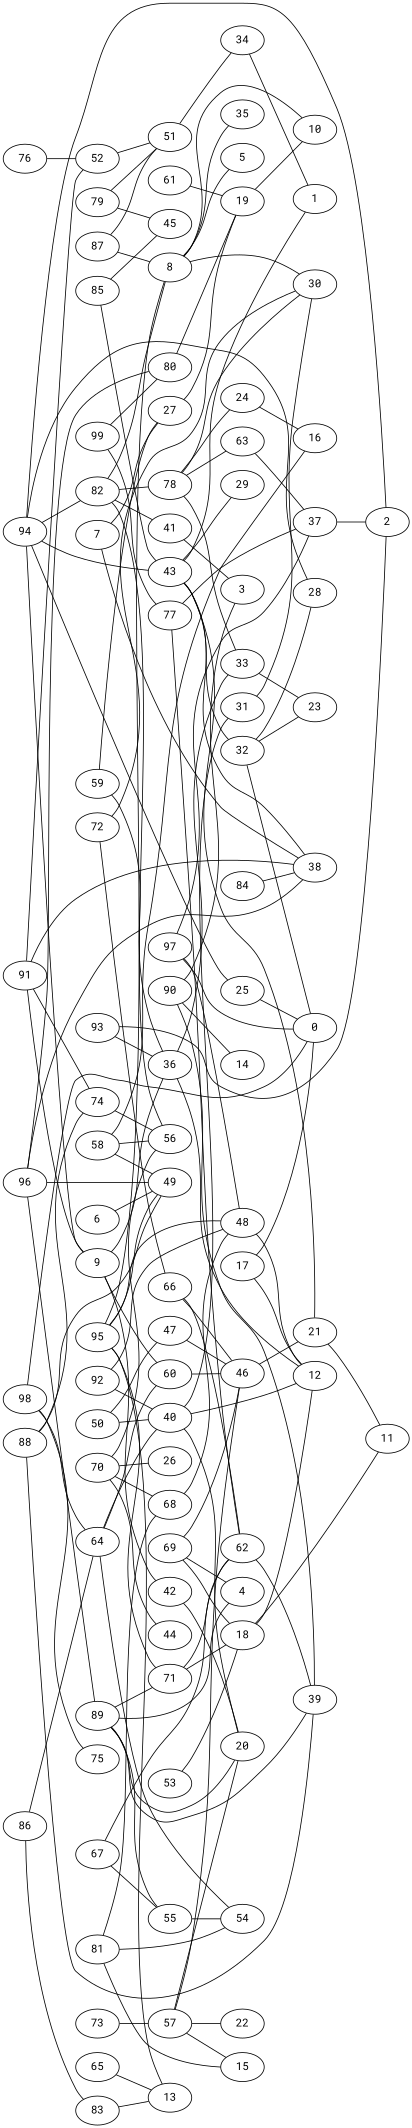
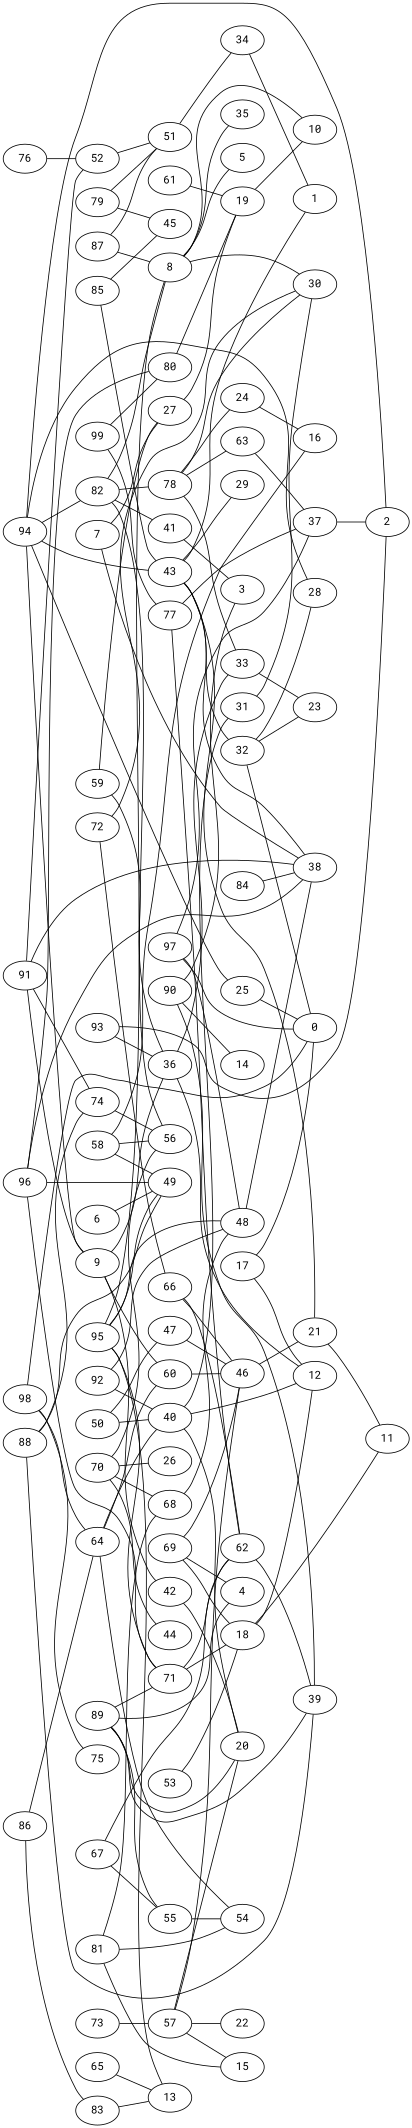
(279, 1299) -> (279, 1045)
(57, 1424) -> (64, 1448)
